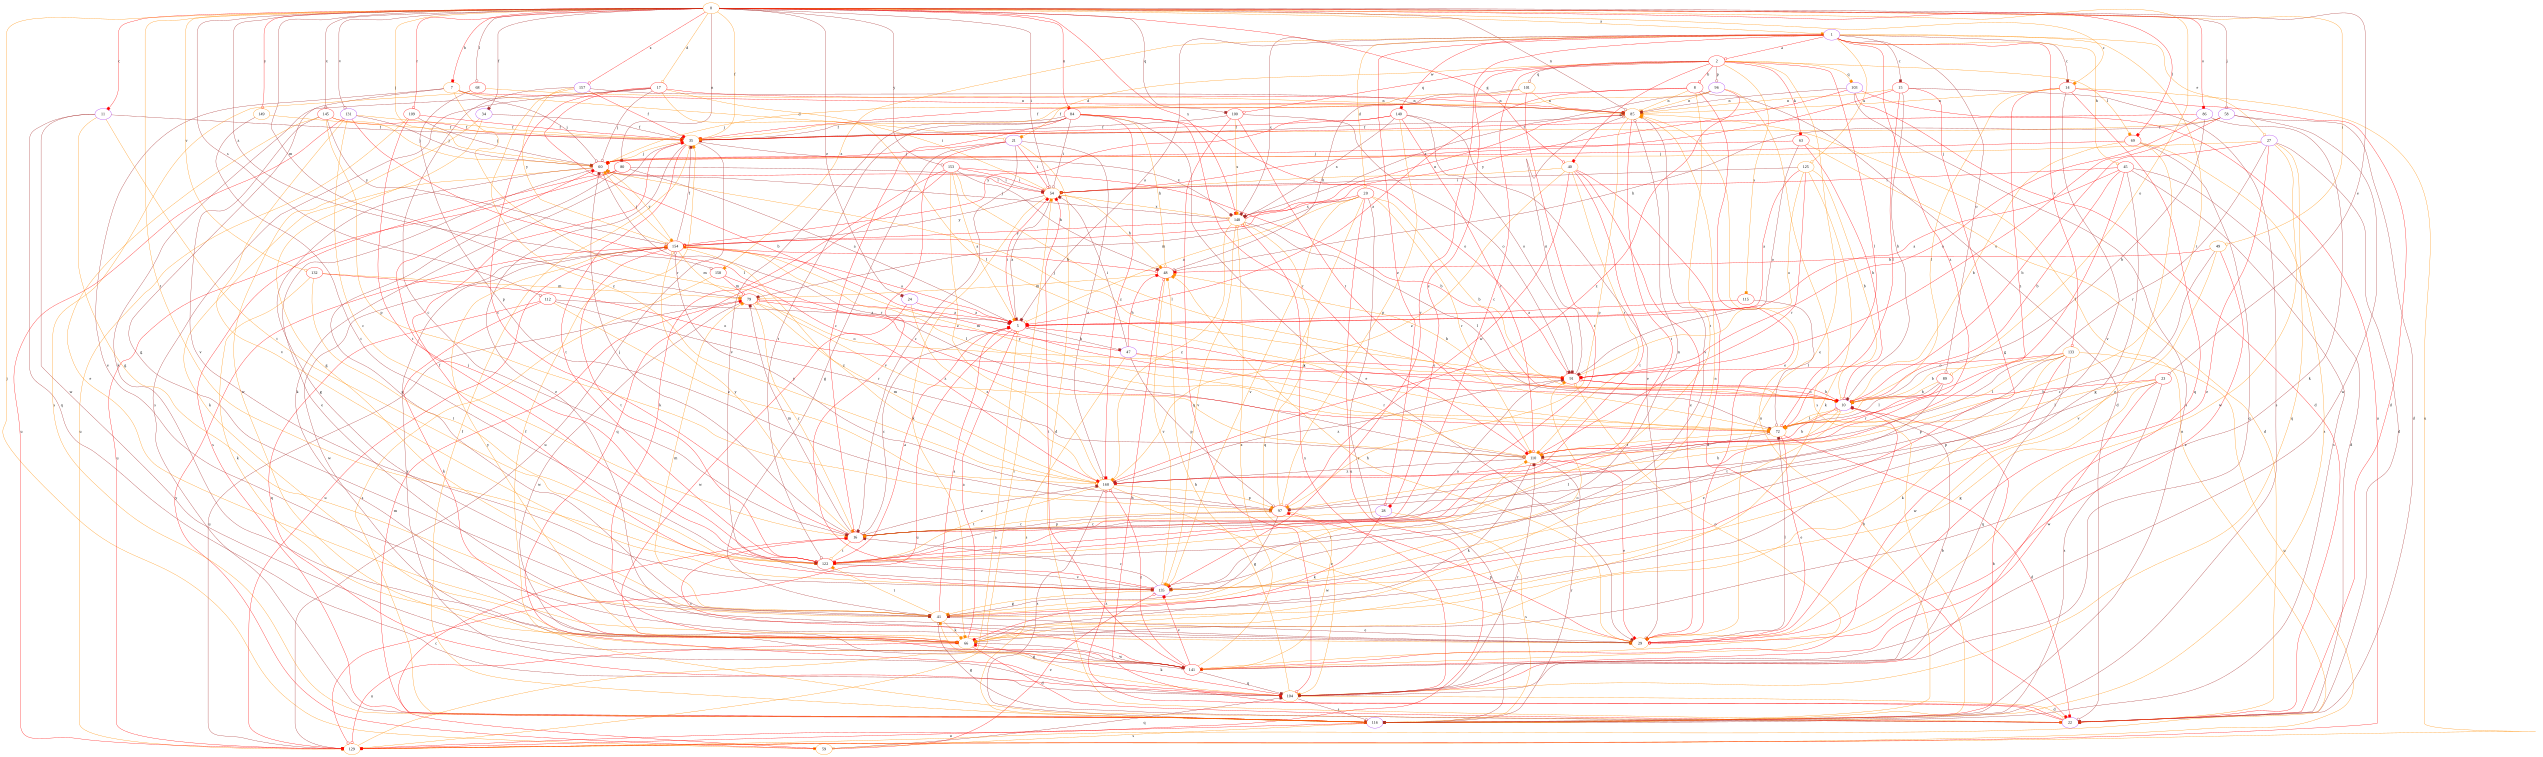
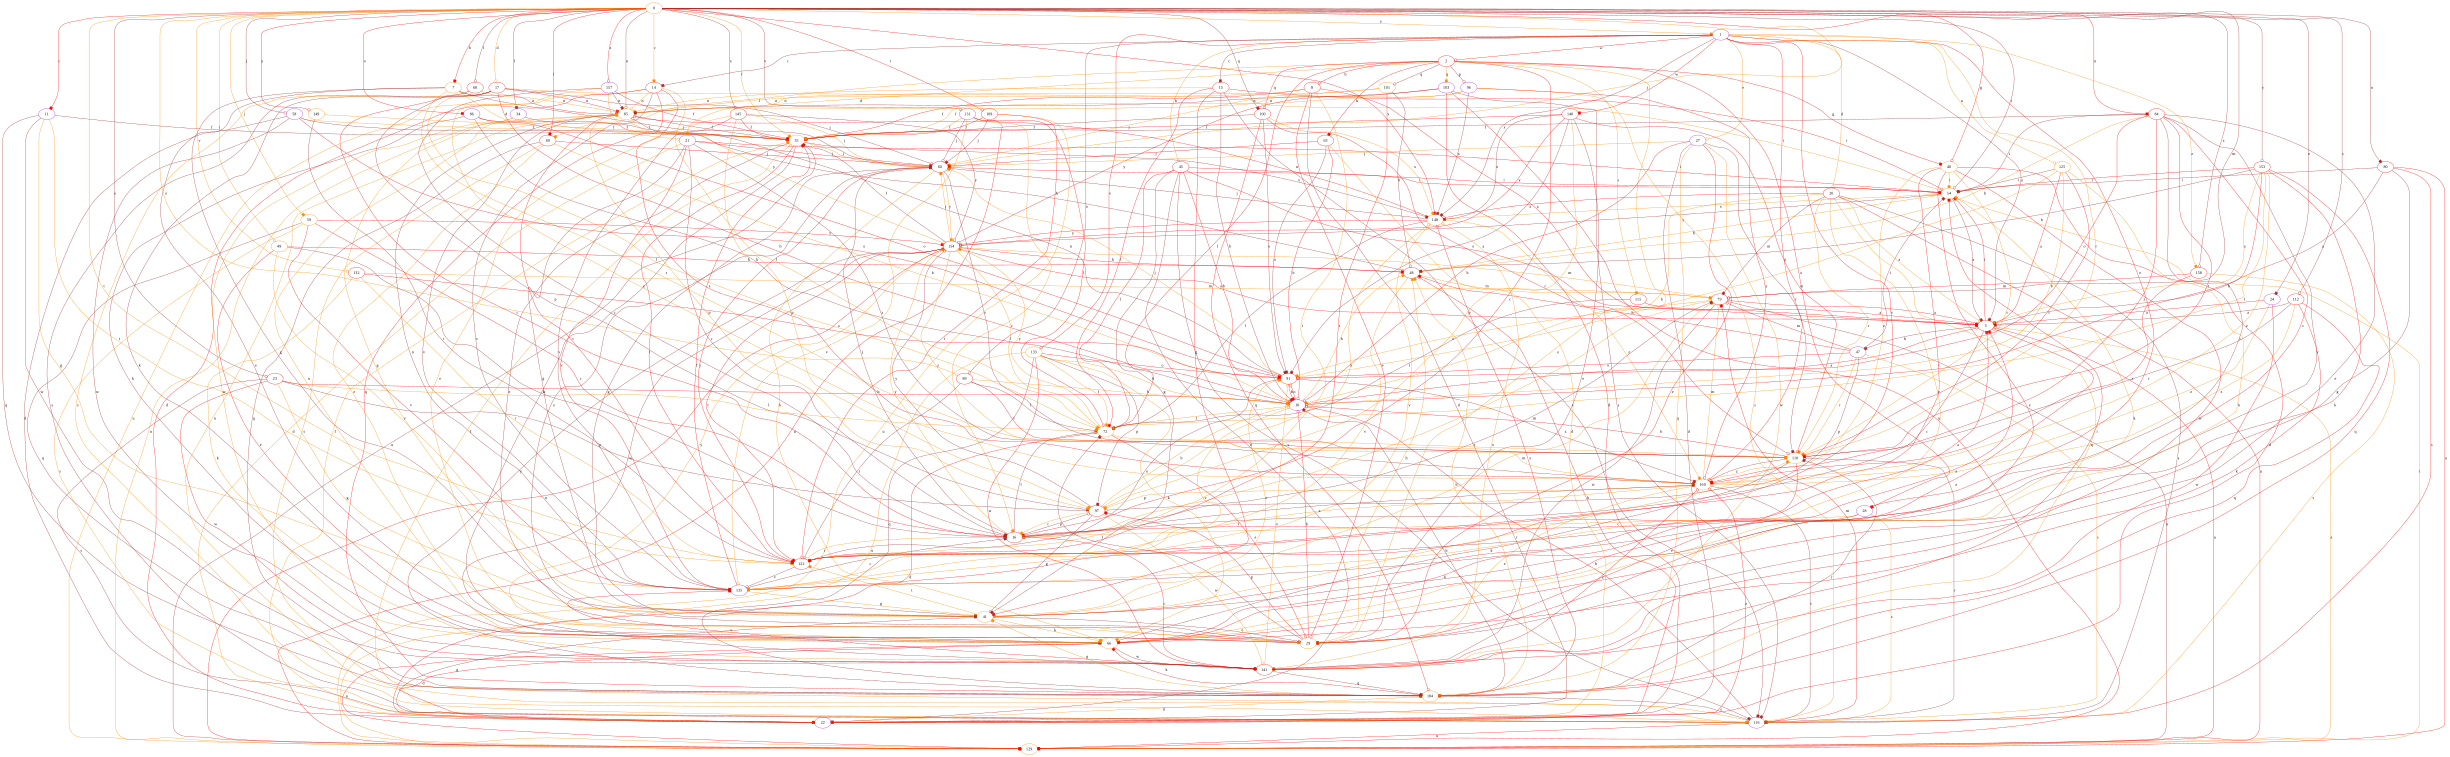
(1454, 357) -> (1977, 546)
(636, 420) -> (731, 355)
(1101, 736) -> (242, 667)
